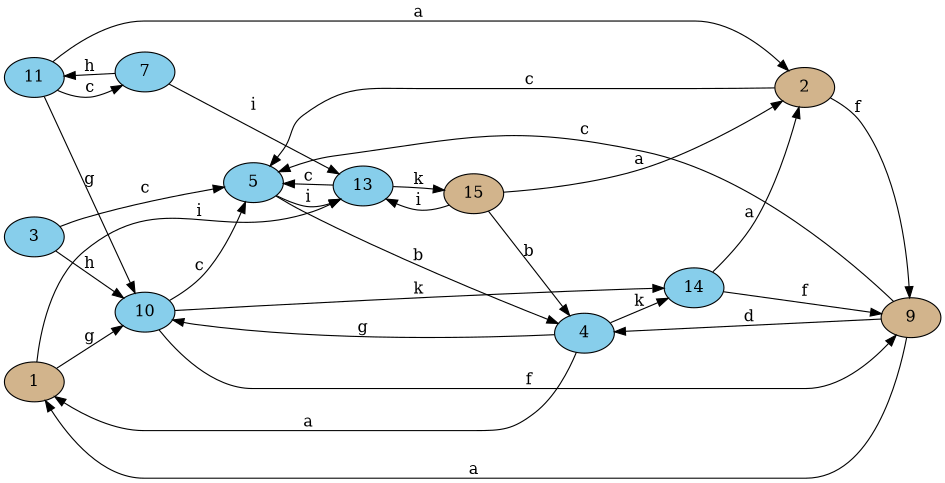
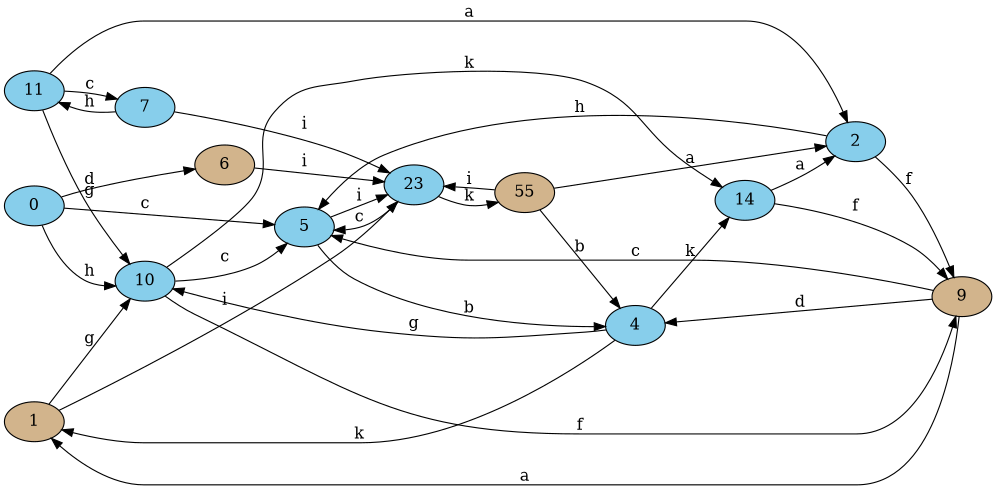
(529, 80) -> (580, 108)
(805, 87) -> (856, 142)
none -> (225, 165)
(363, 186) -> (414, 185)
(474, 194) -> (525, 193)
(34, 237) -> (34, 206)
(308, 422) -> (359, 434)
